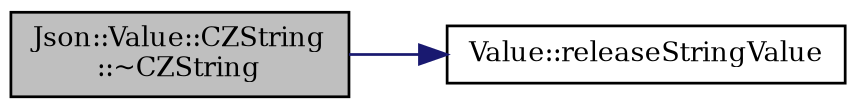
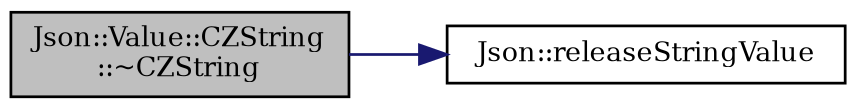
(646, 55) -> (646, 55)
